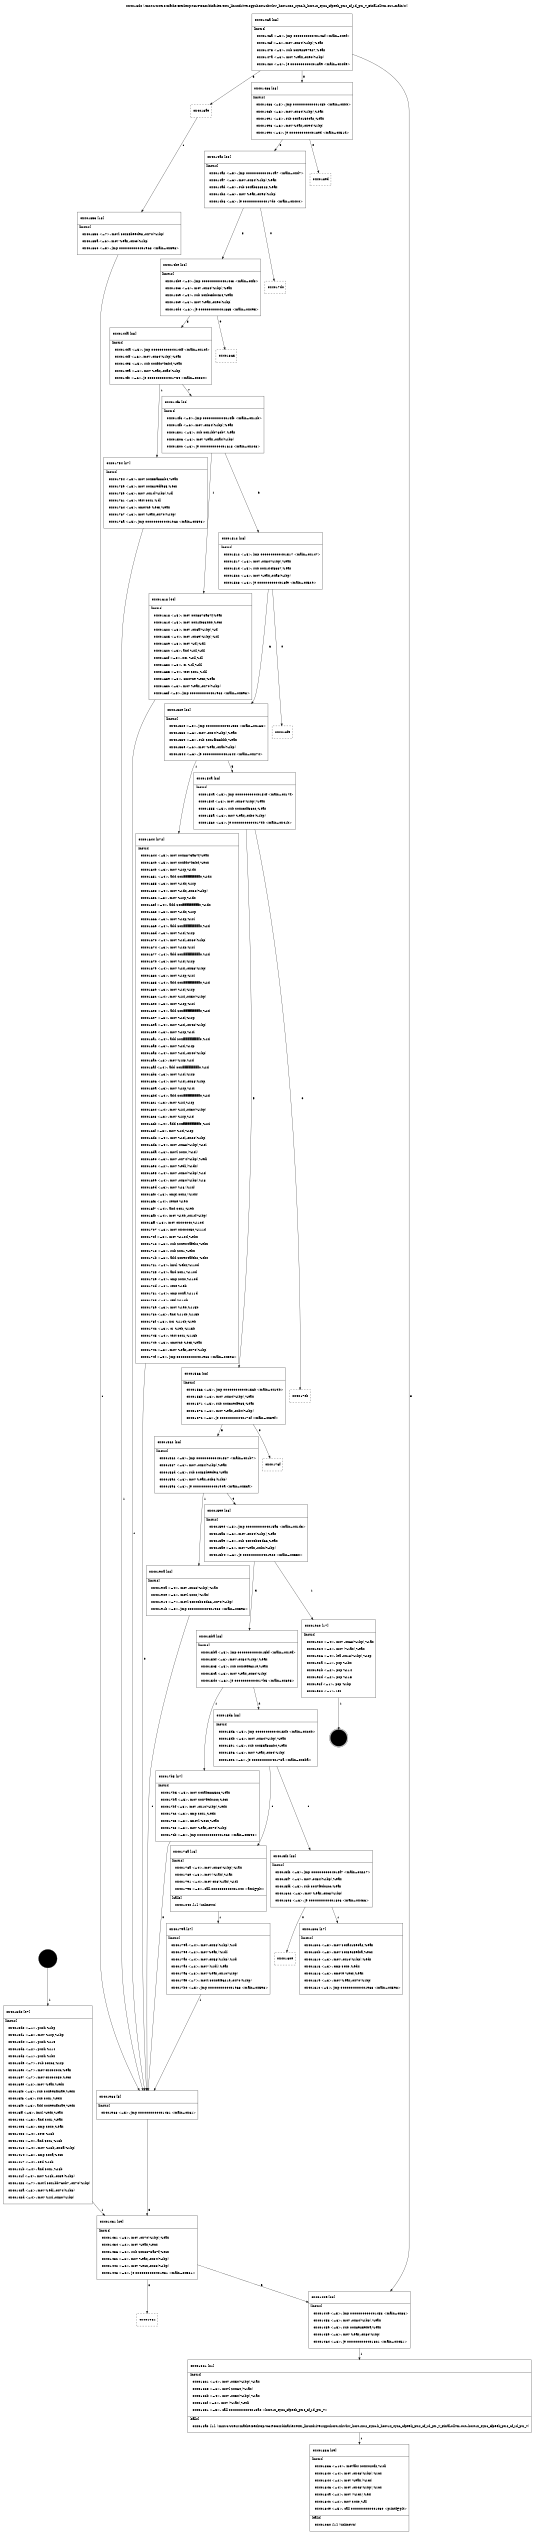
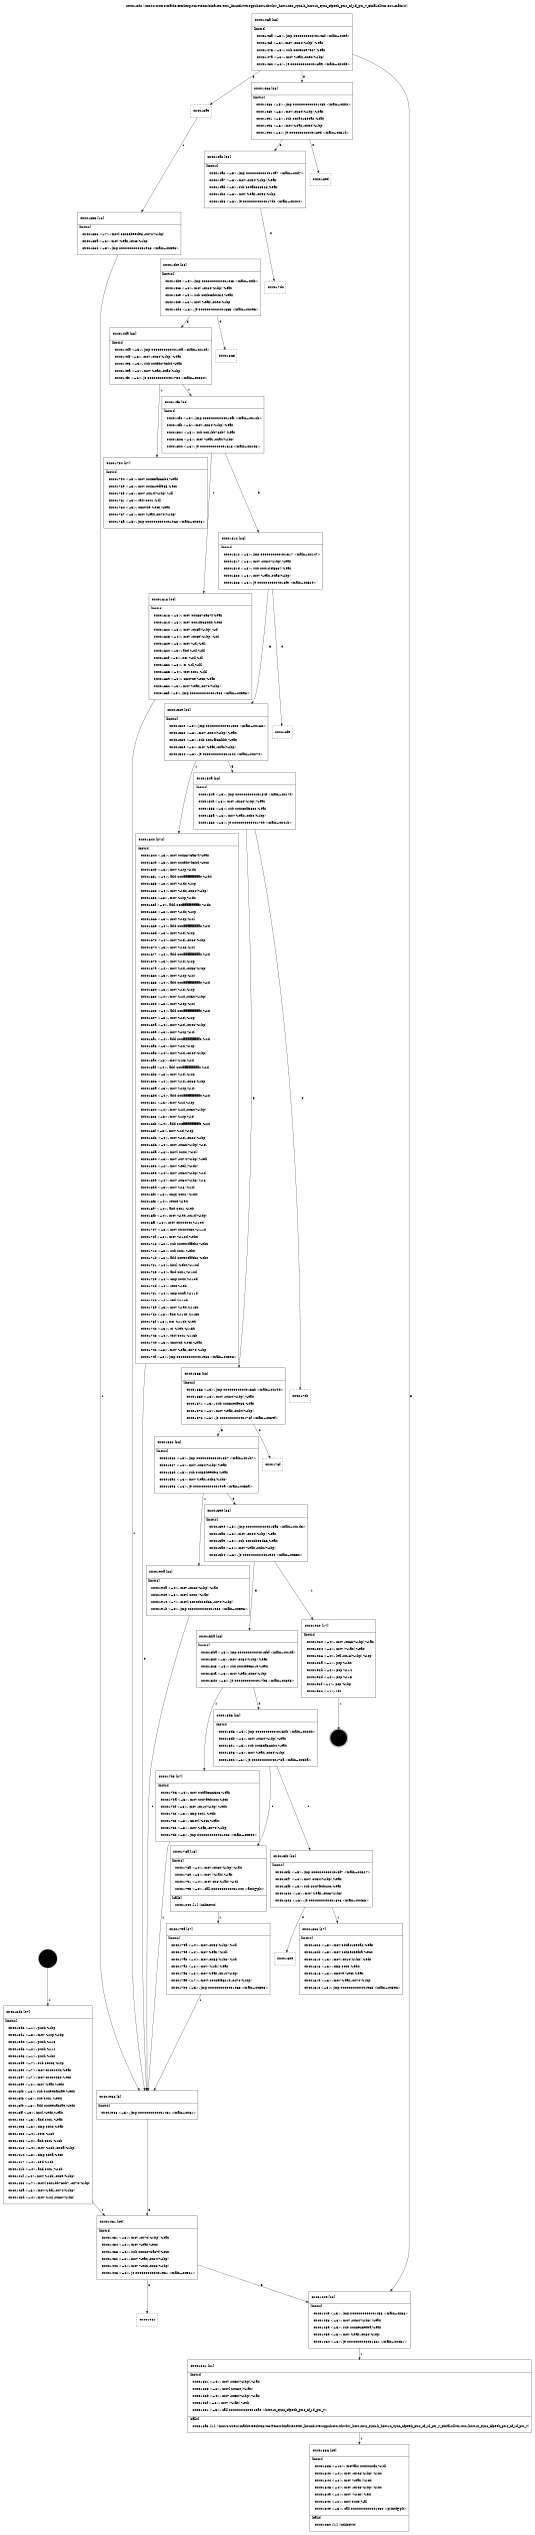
(233, 232) -> none
(122, 1308) -> none
(163, 1917) -> (163, 1917)
